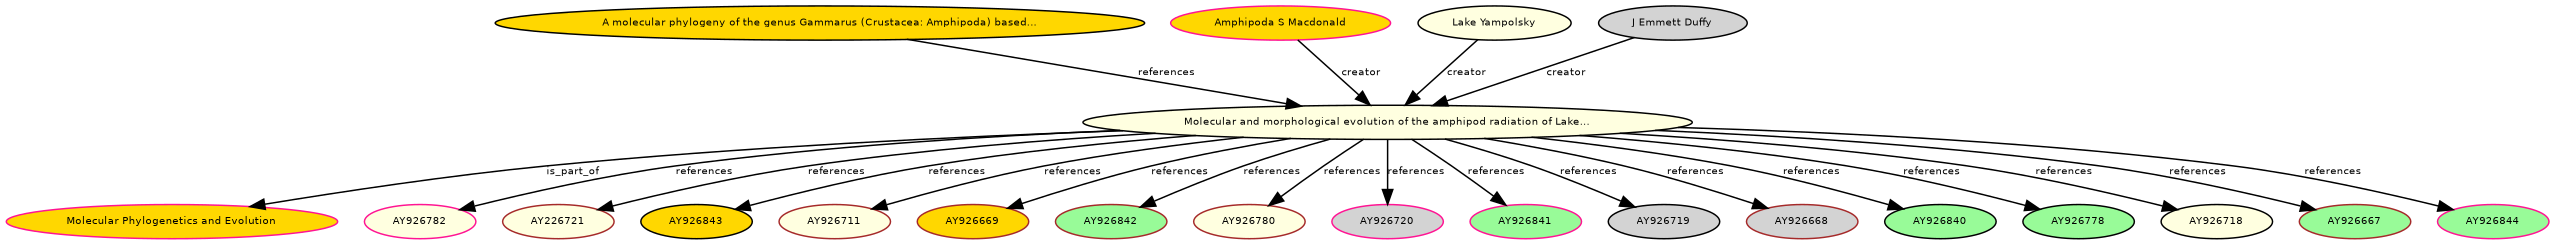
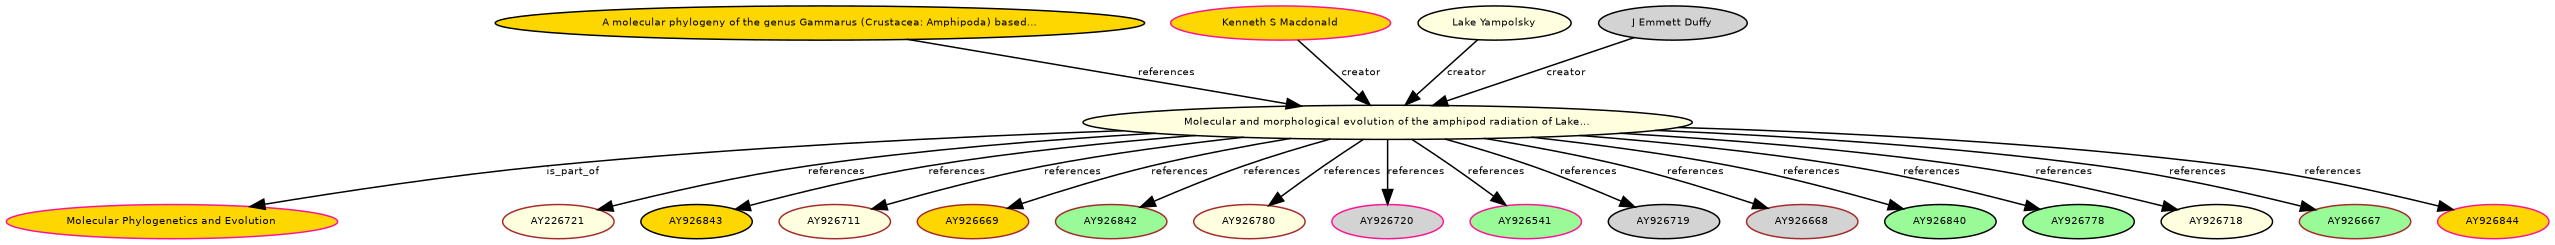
(1281, 23) -> (1281, 23)
(420, 222) -> none
(1526, 222) -> (1526, 222)
(2493, 222) -> (2493, 222)
